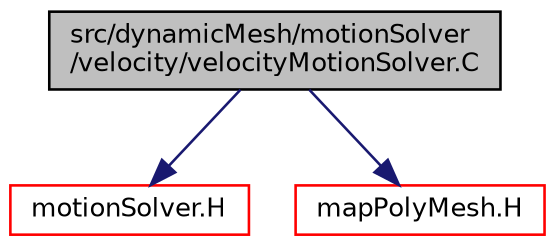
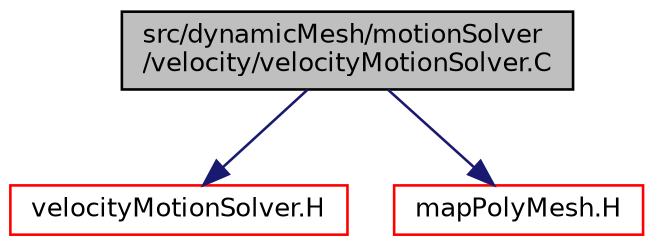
(130, 210) -> (179, 210)
